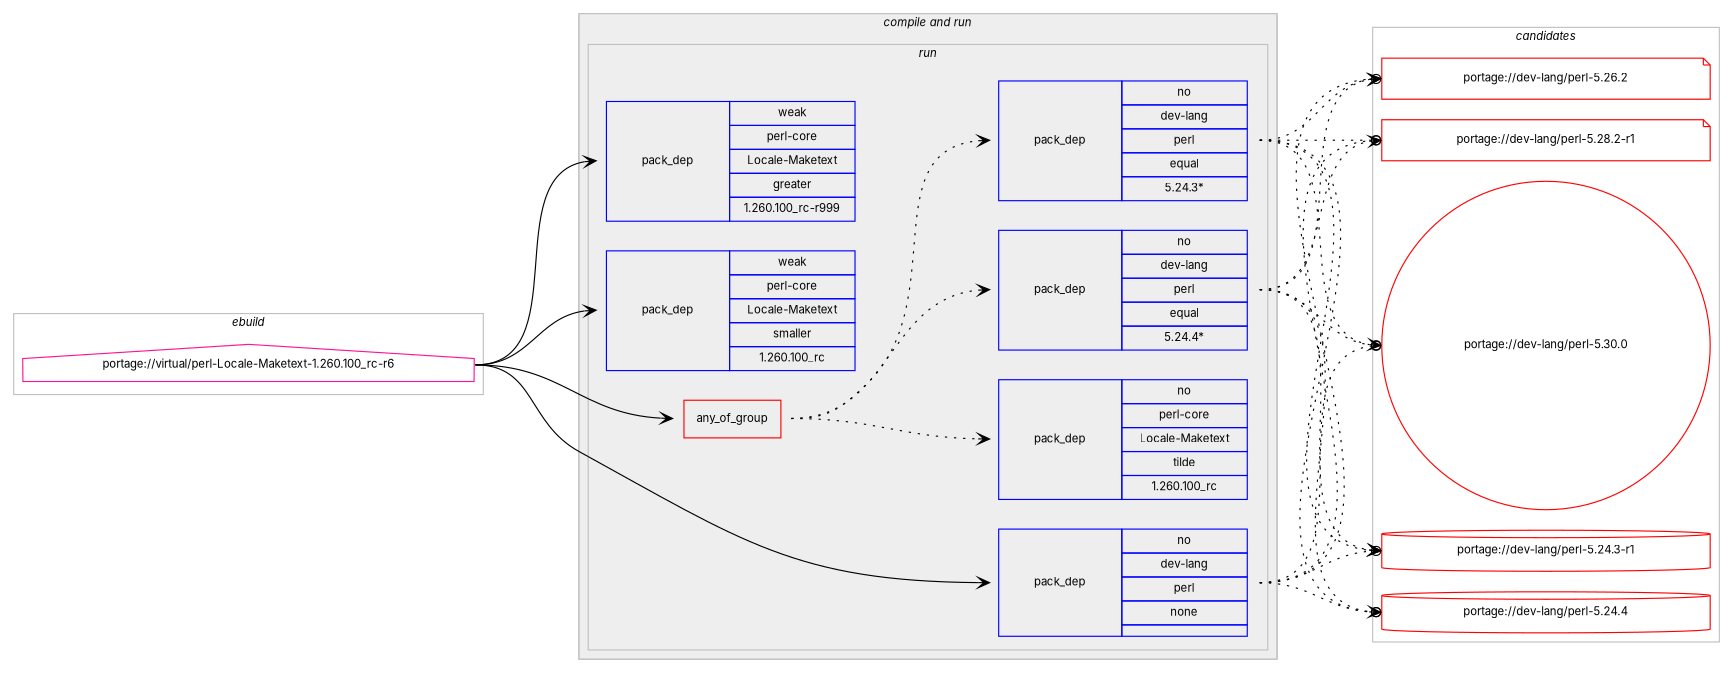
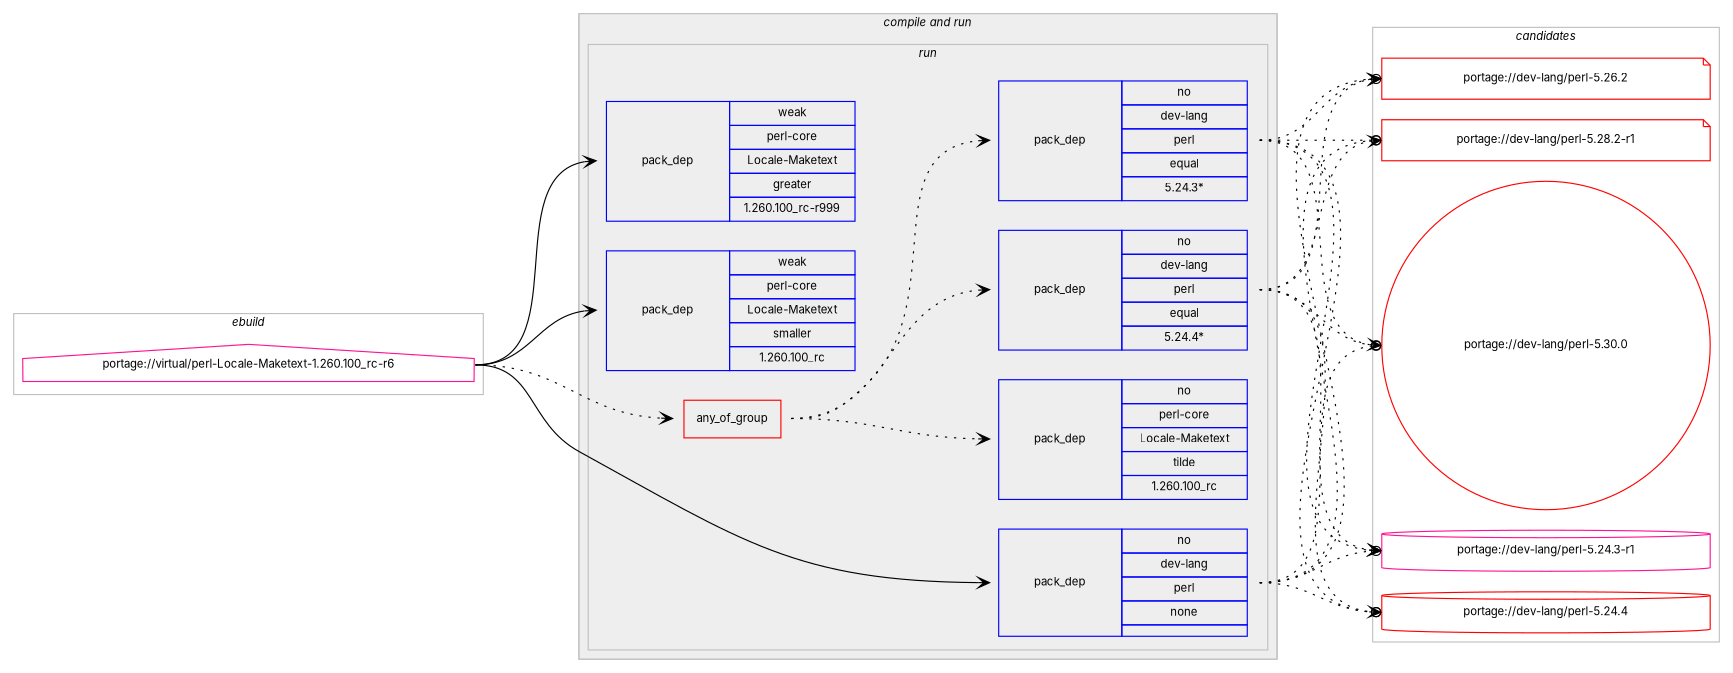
(569, 389) -> (569, 389)
(1546, 551) -> (1546, 551)
